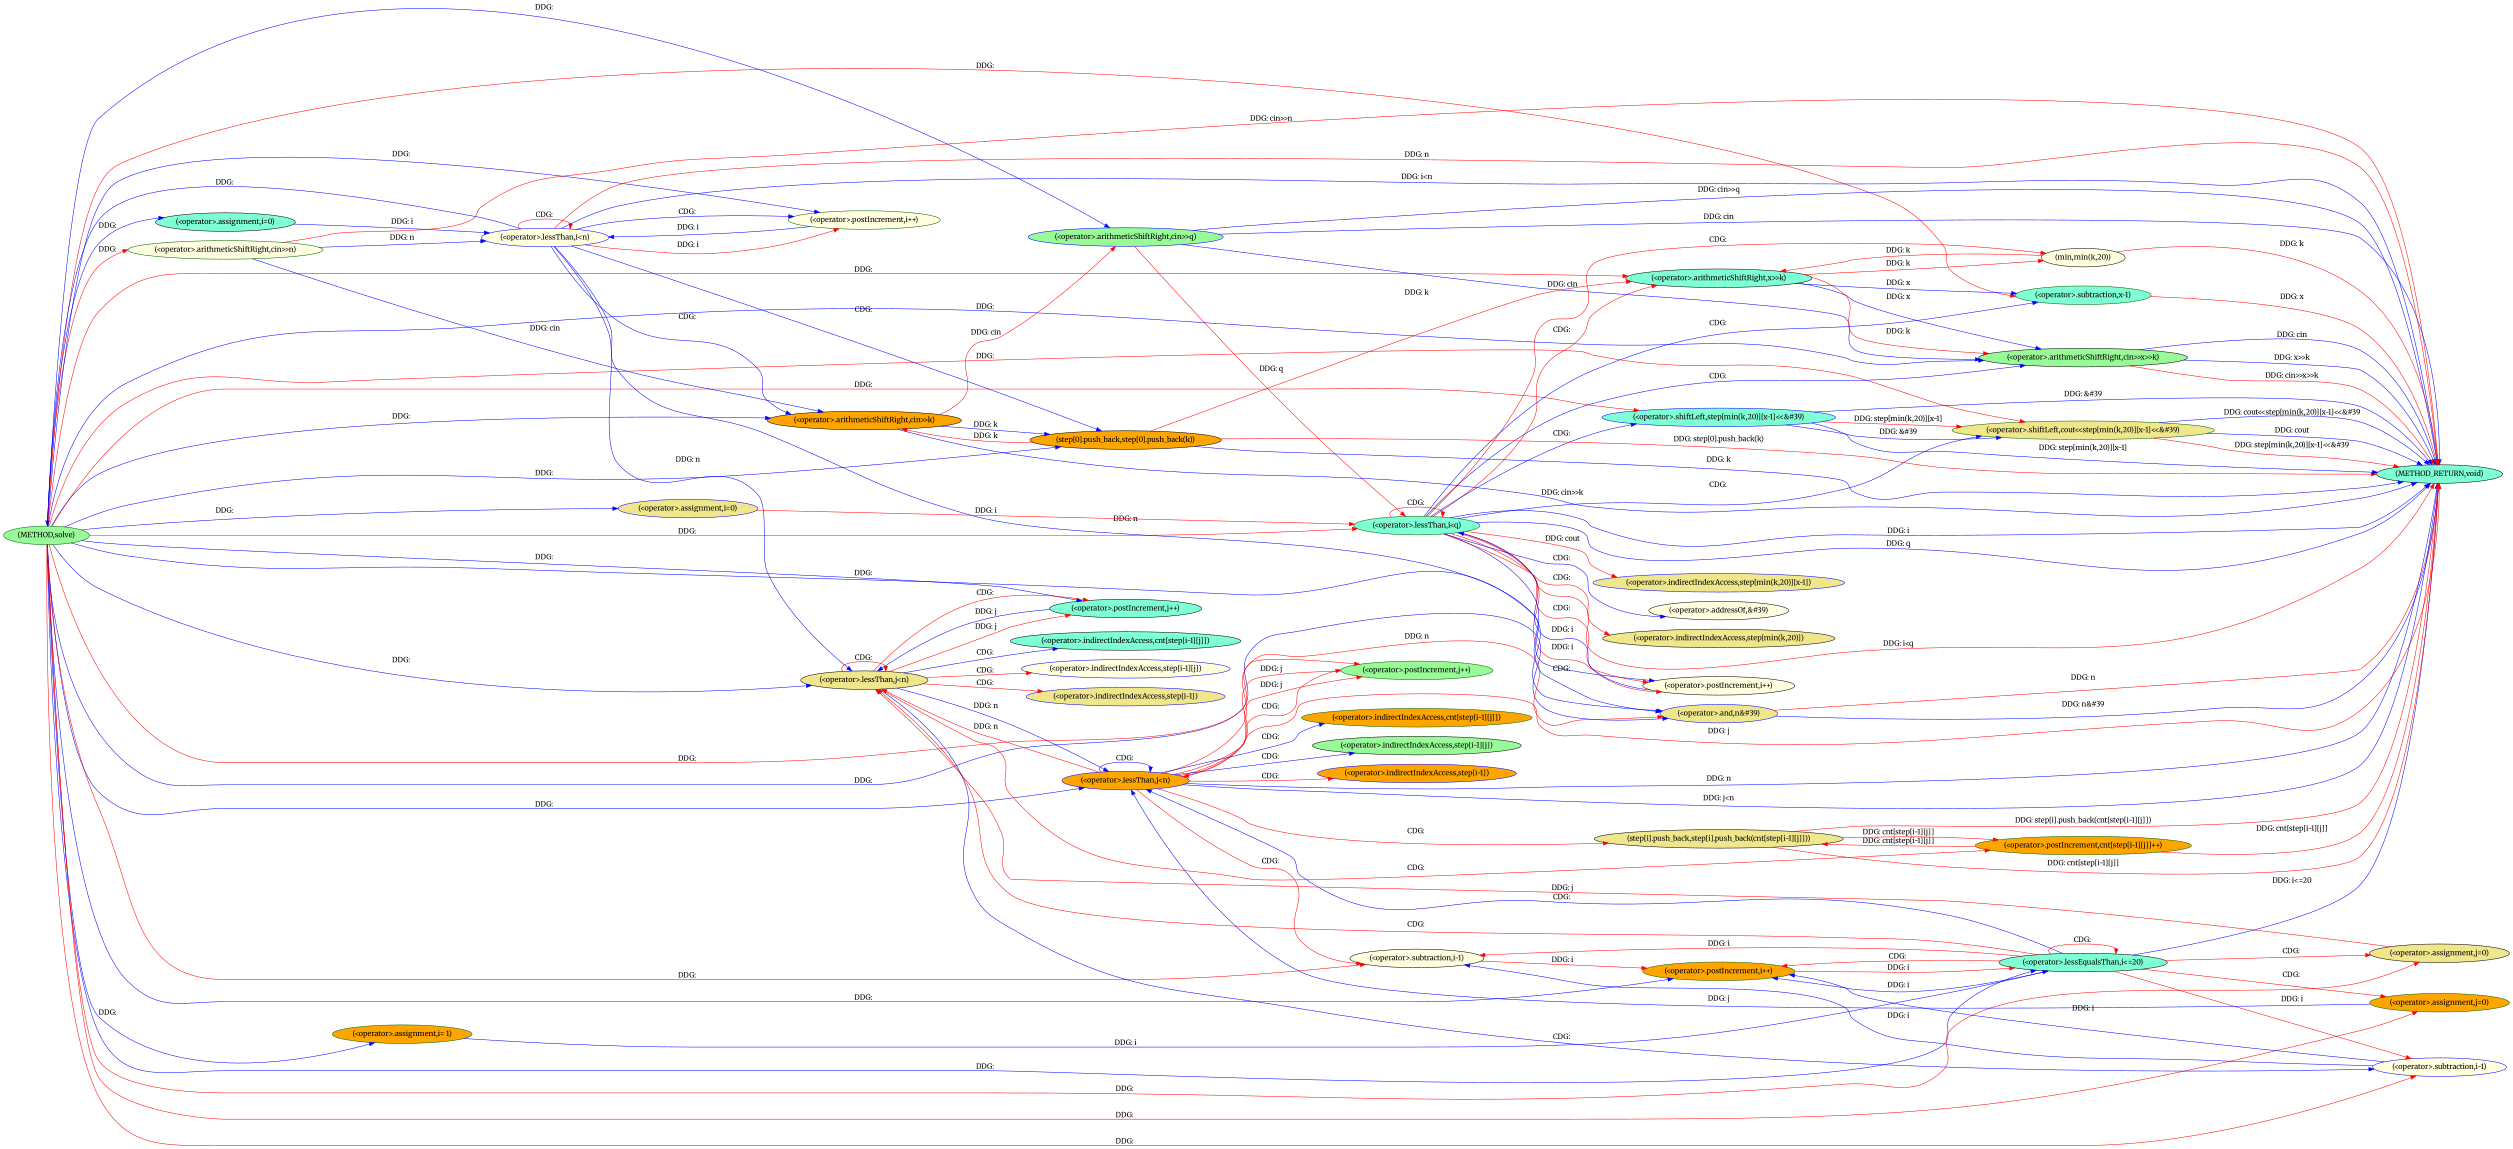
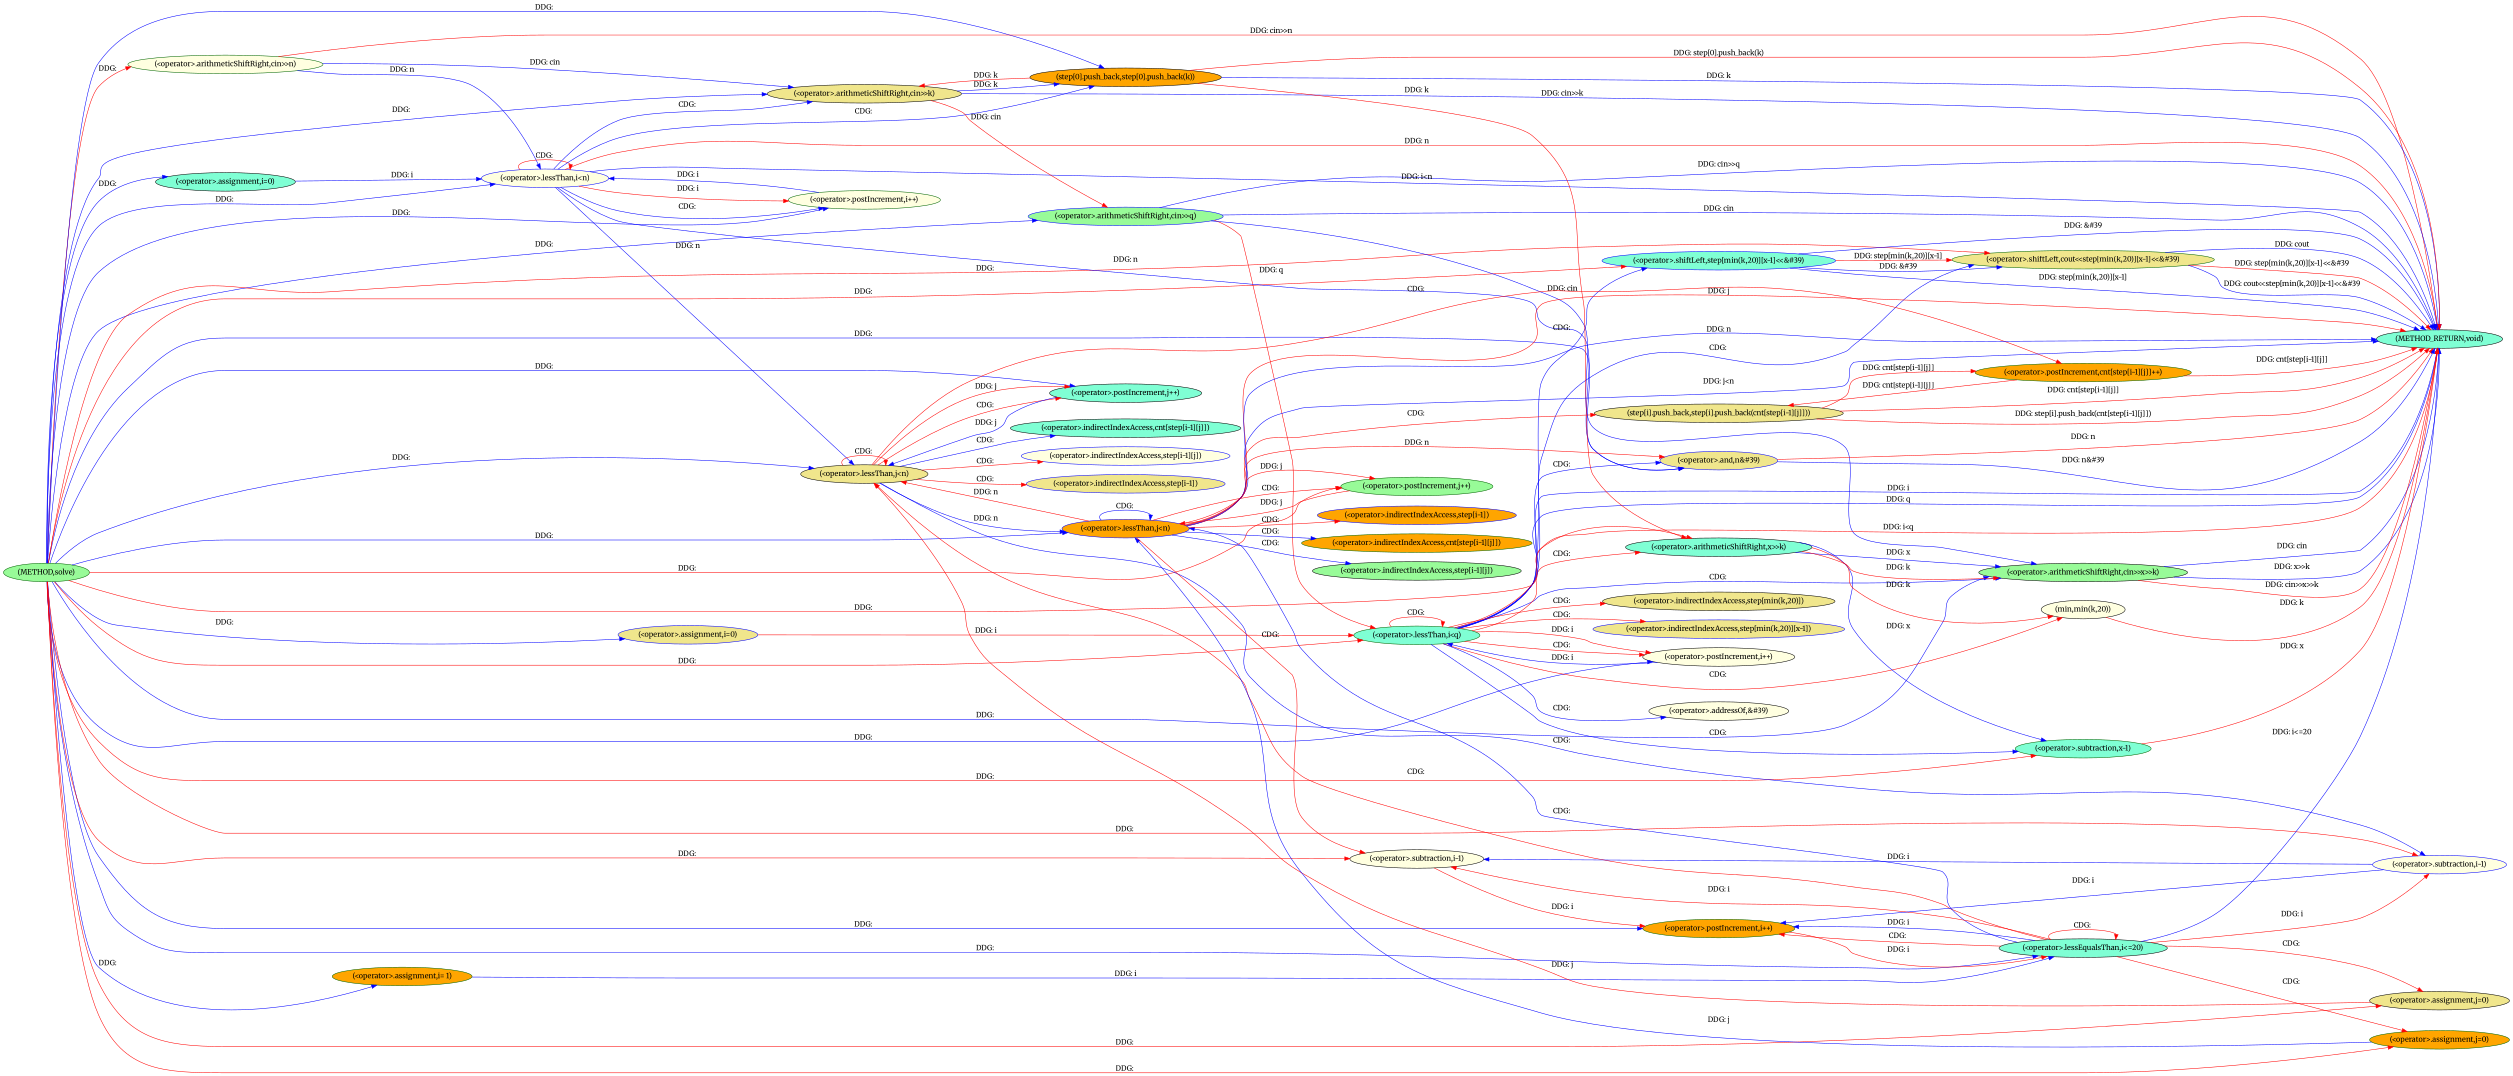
(155, 193) -> (121, 214)
(1914, 255) -> none
(864, 420) -> (864, 94)
(1562, 539) -> (1562, 615)
